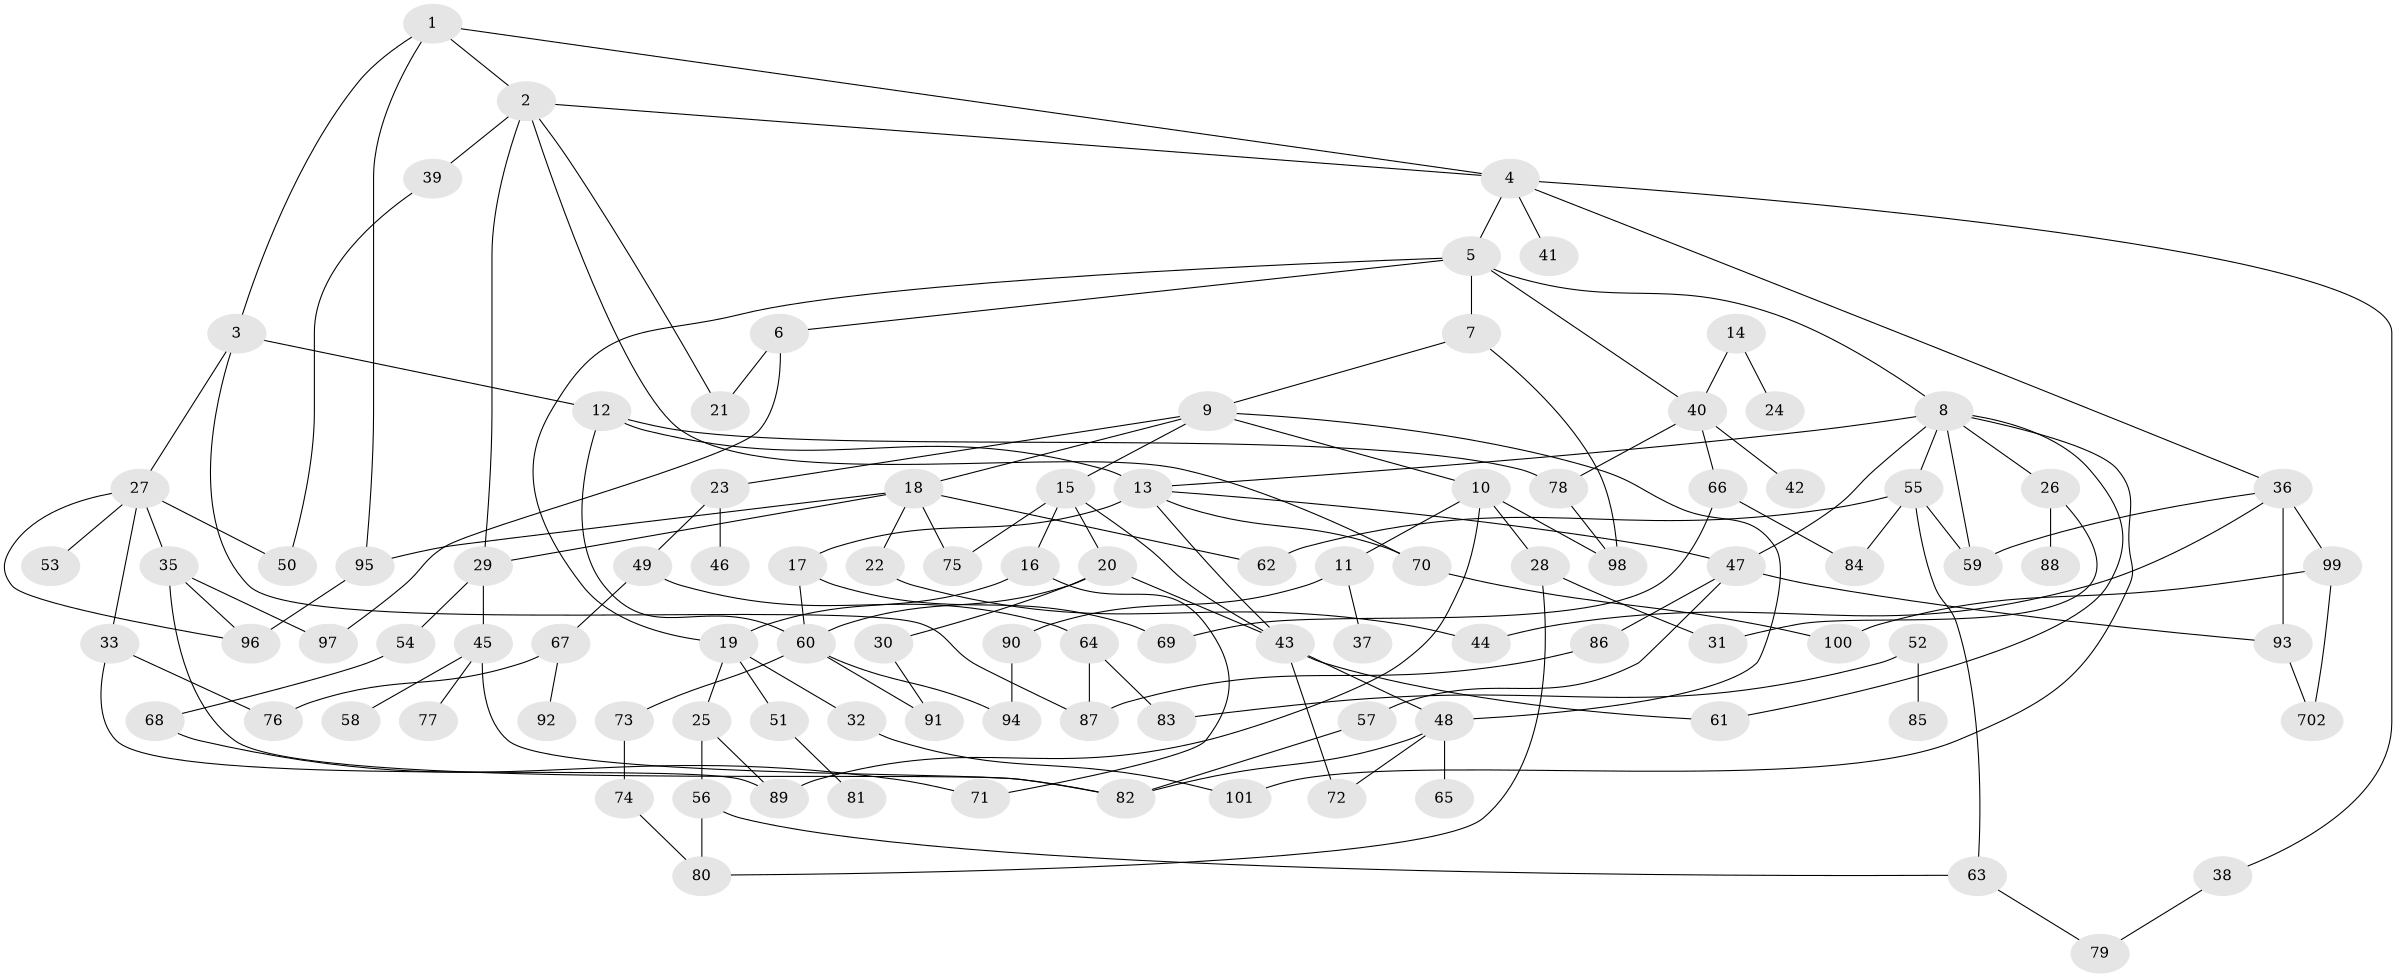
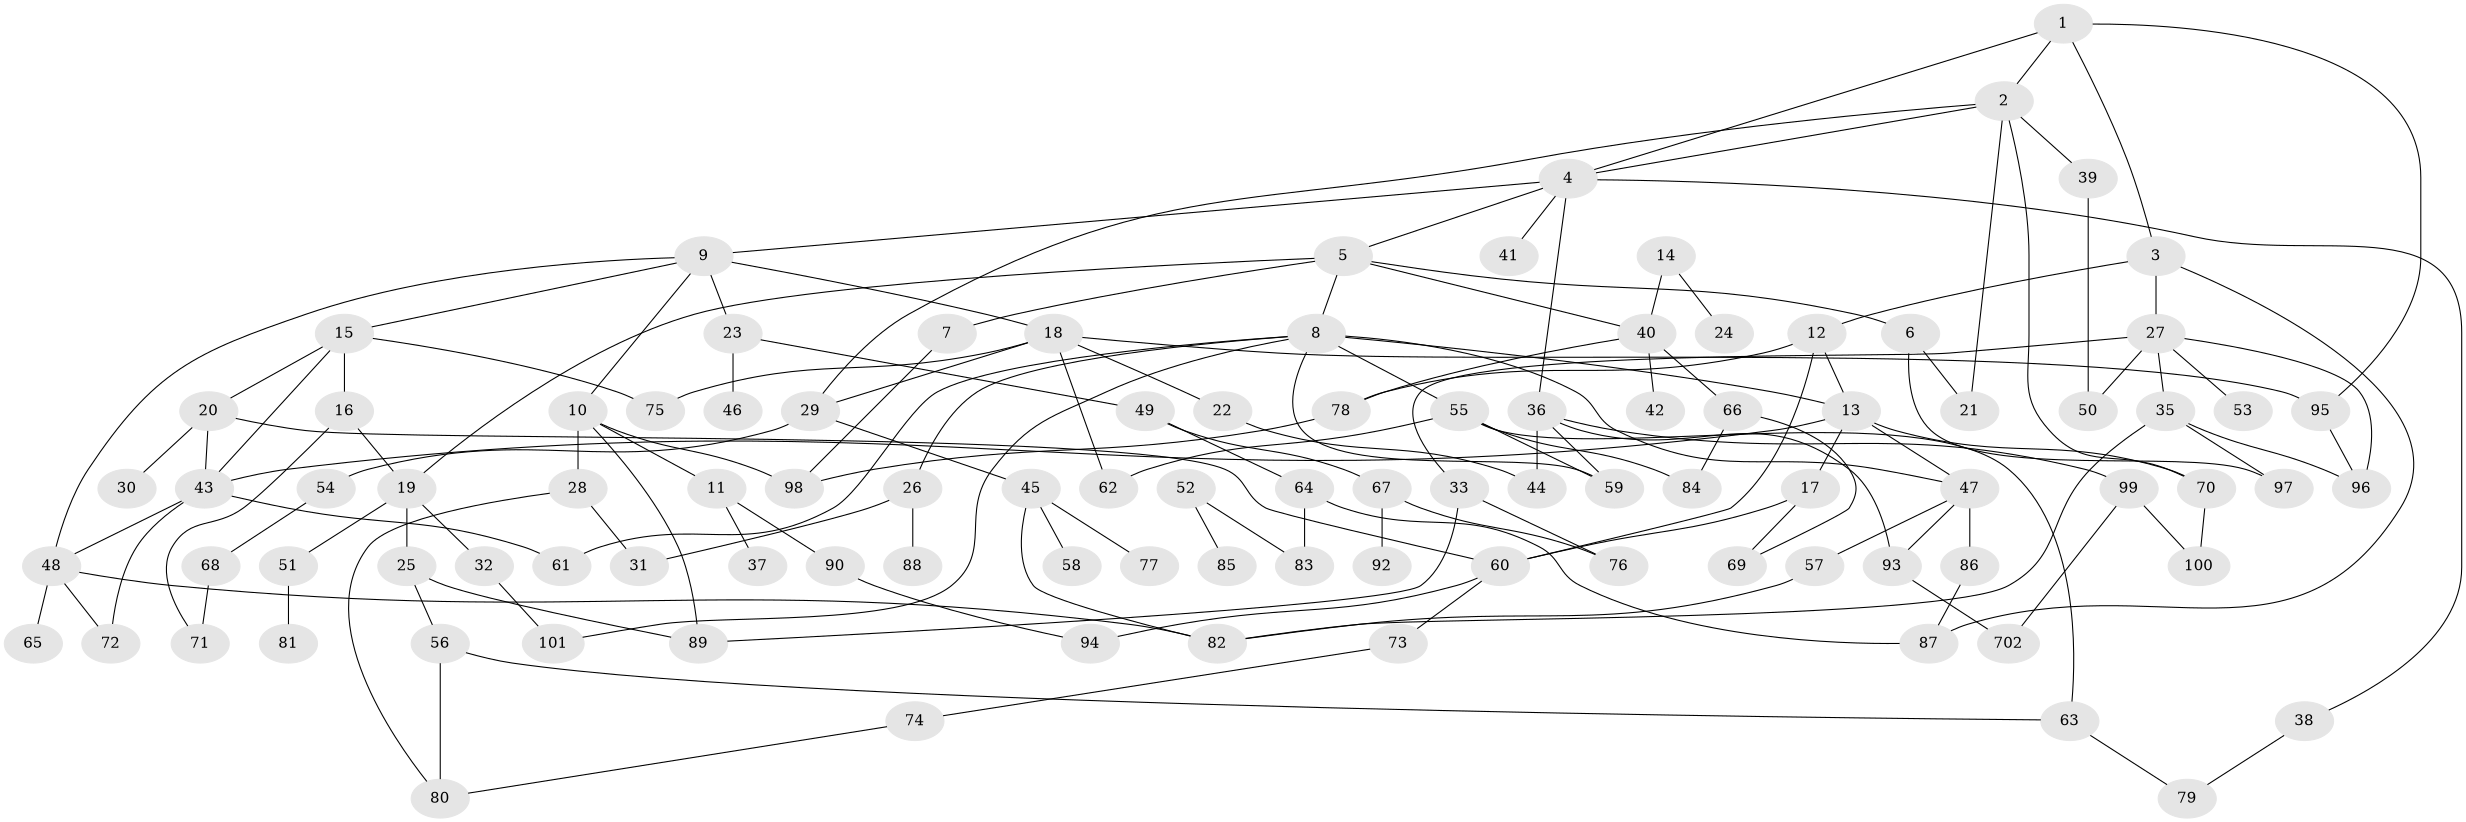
(1340, 372) -> (1096, 221)
(934, 721) -> none
